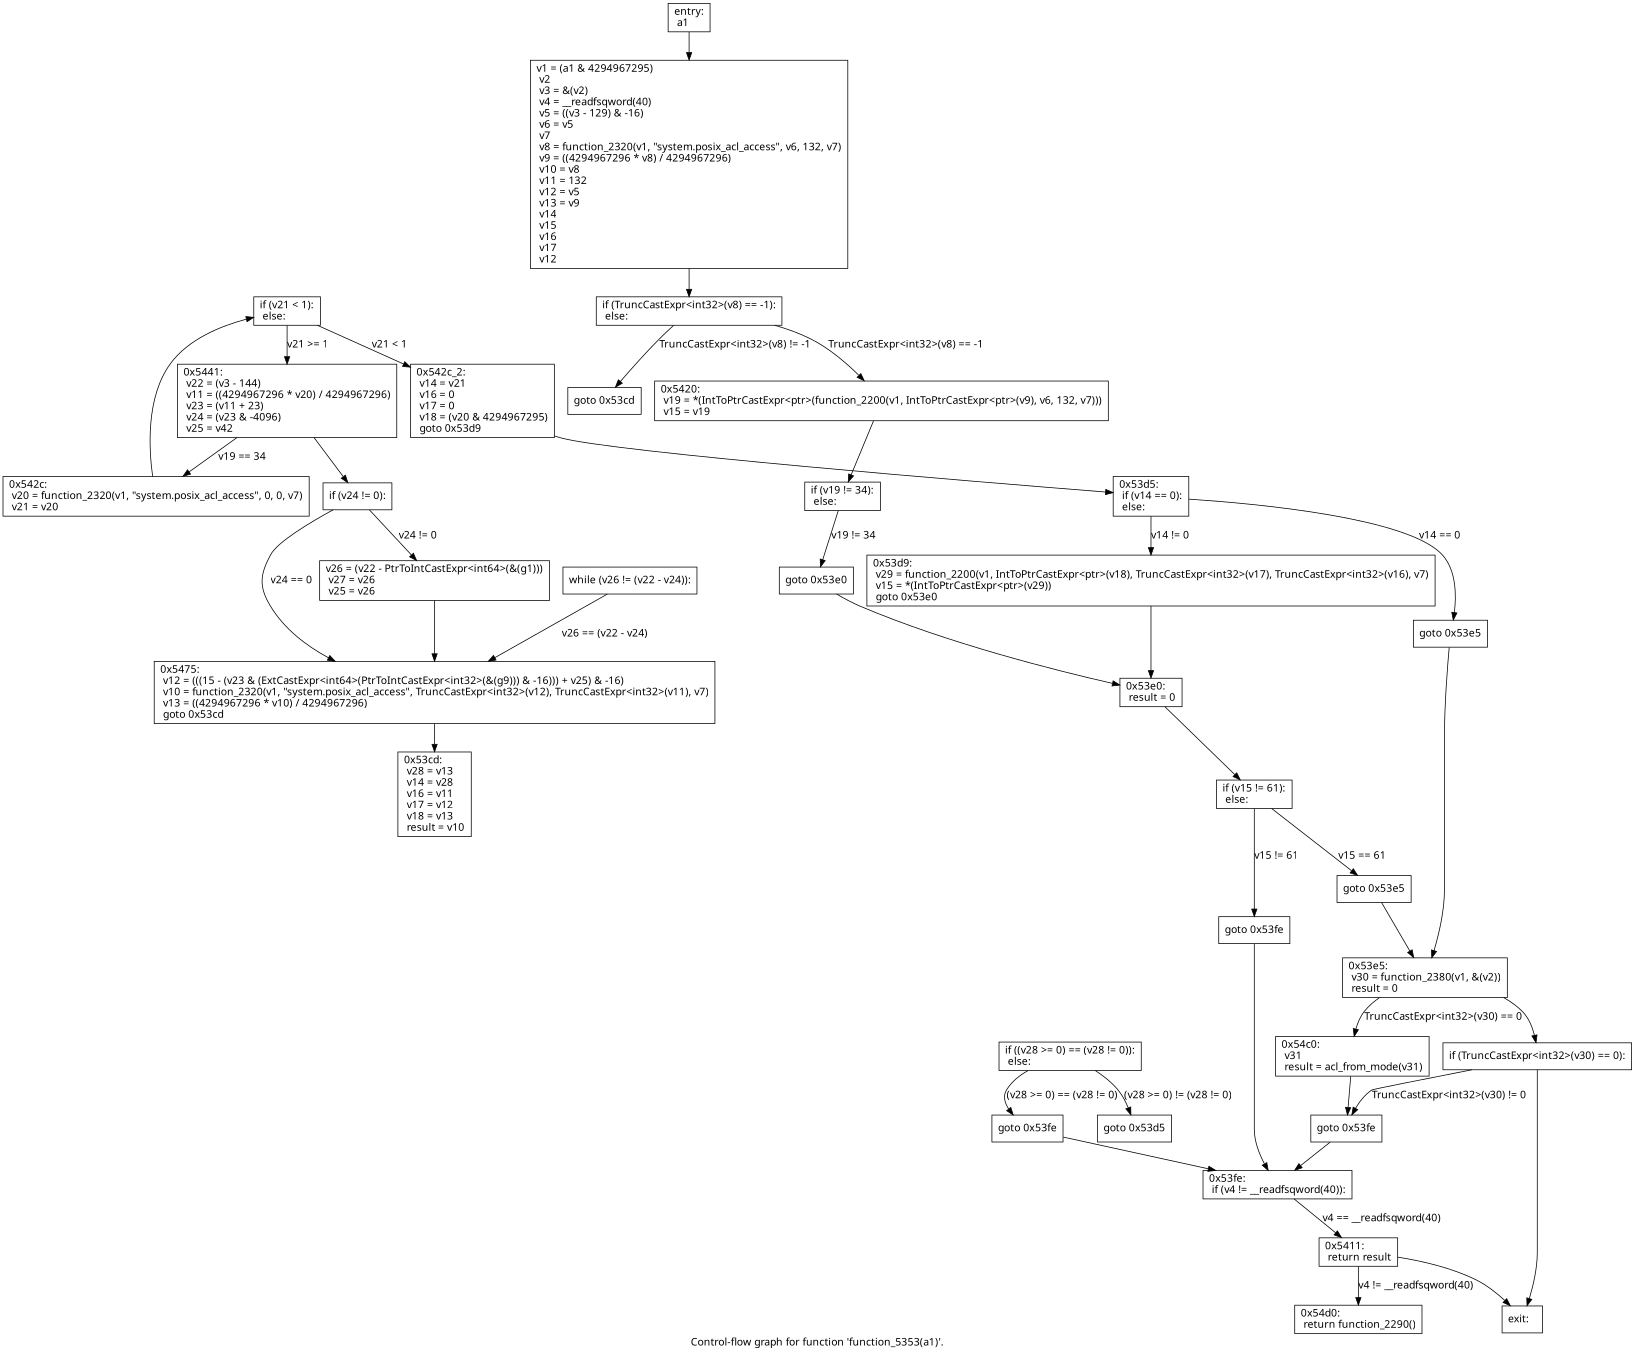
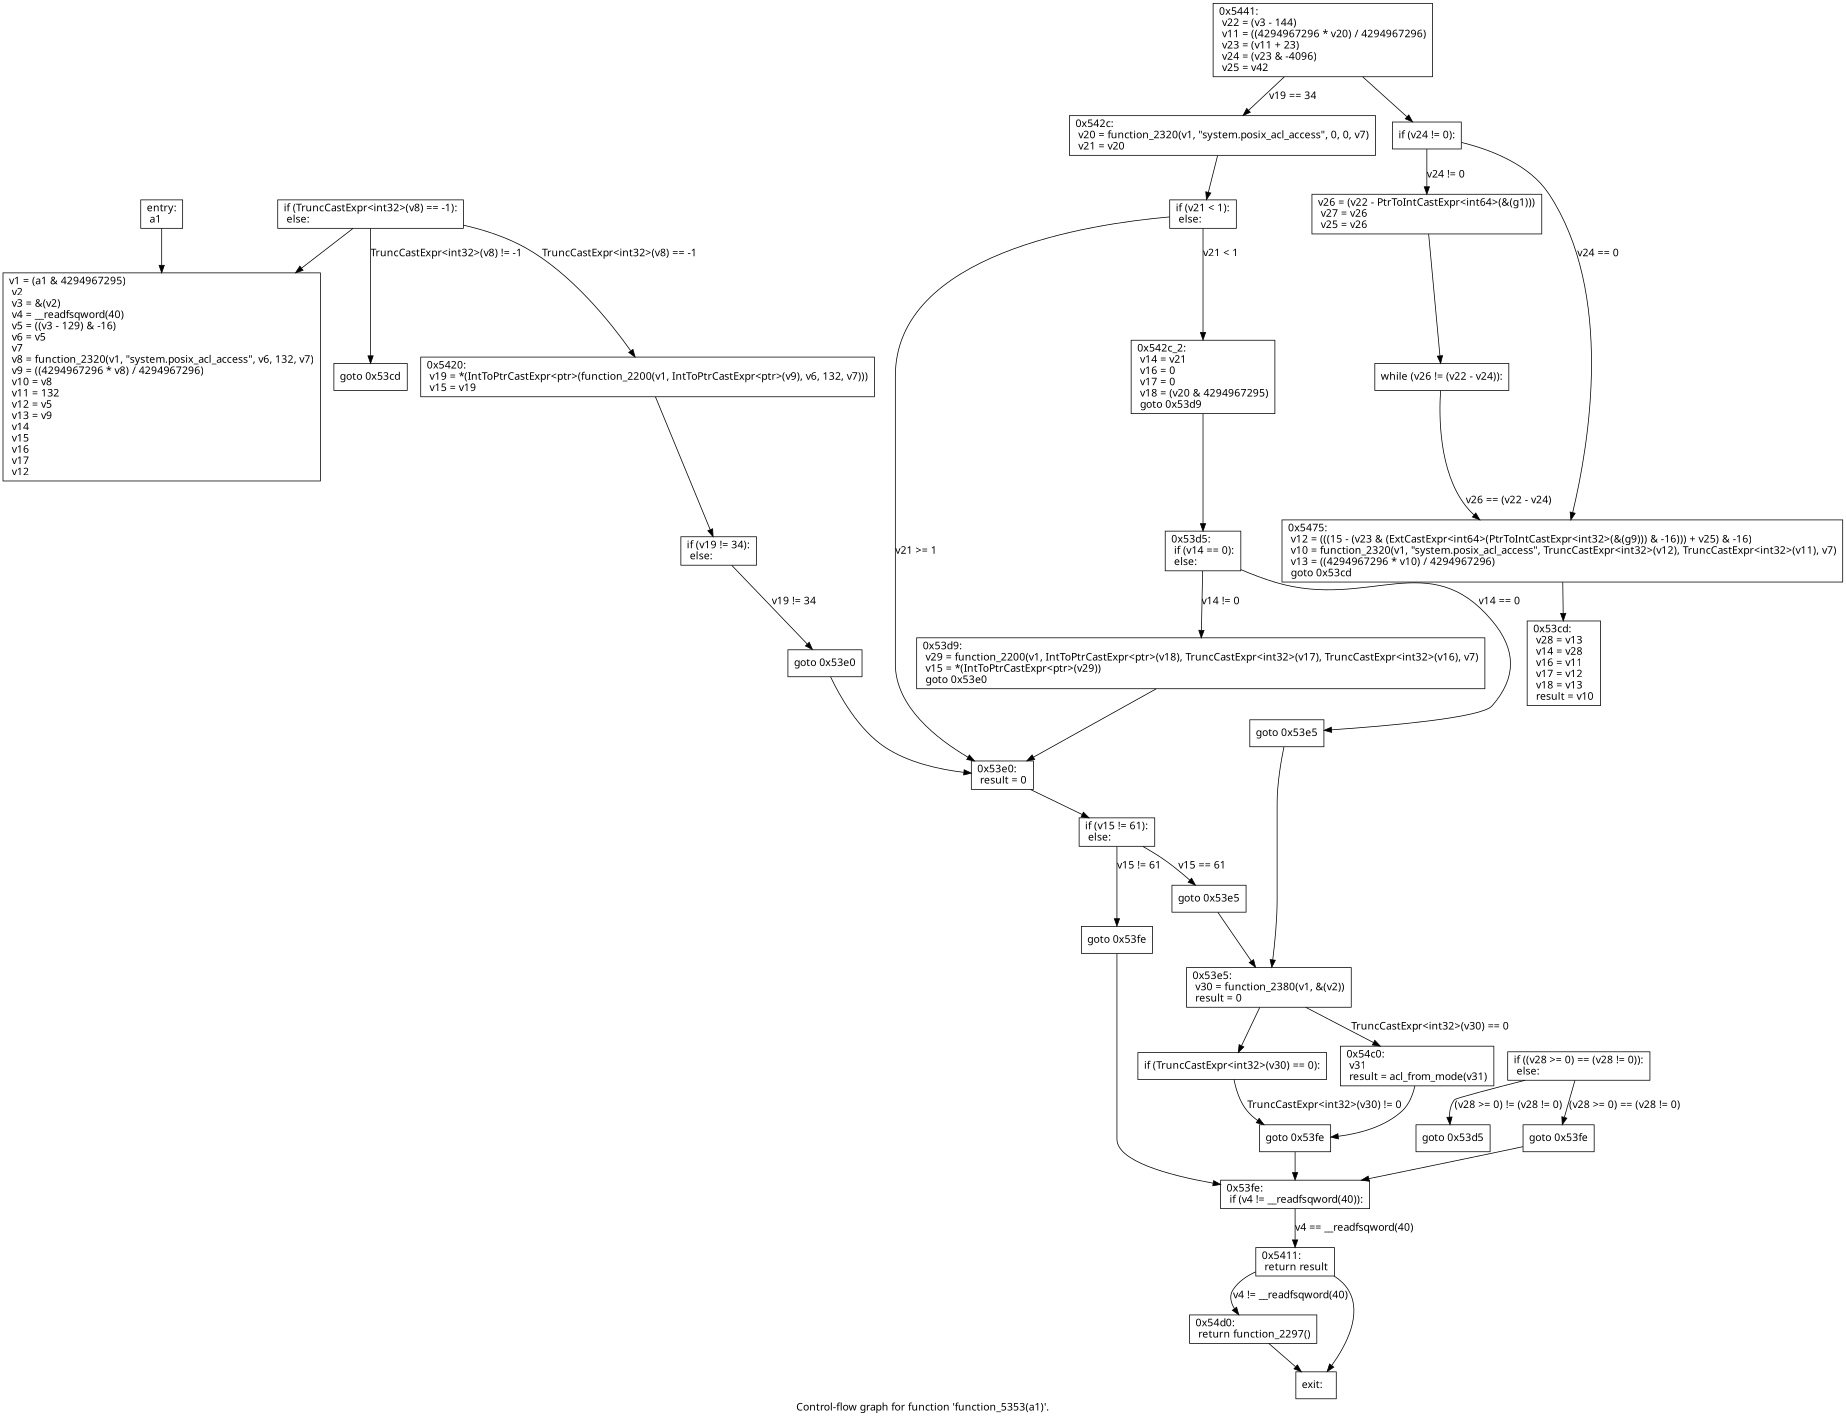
(689, 279) -> (327, 248)
(287, 341) -> (895, 409)
(435, 627) -> (1434, 295)
(1537, 1184) -> (1282, 1355)
(1358, 1325) -> (1253, 1334)
